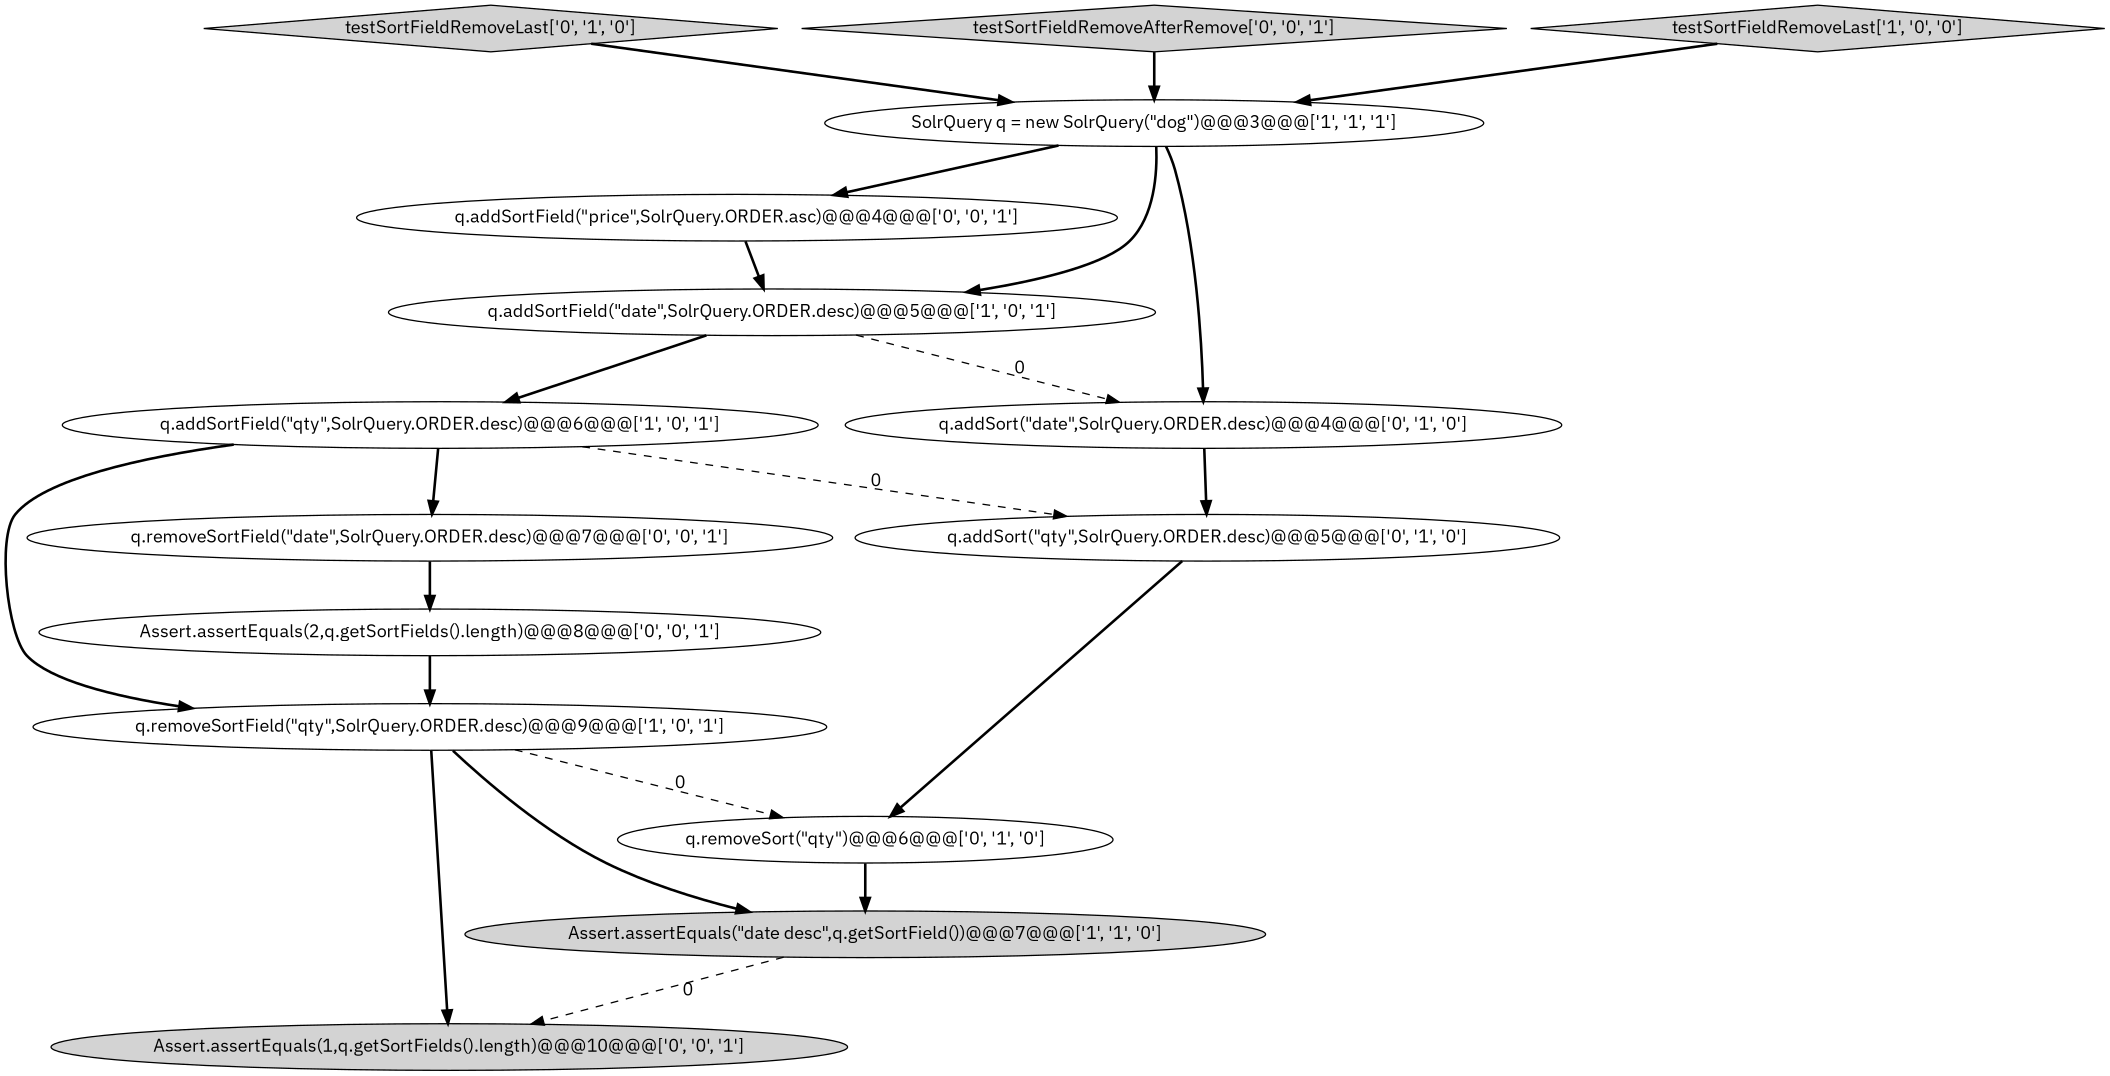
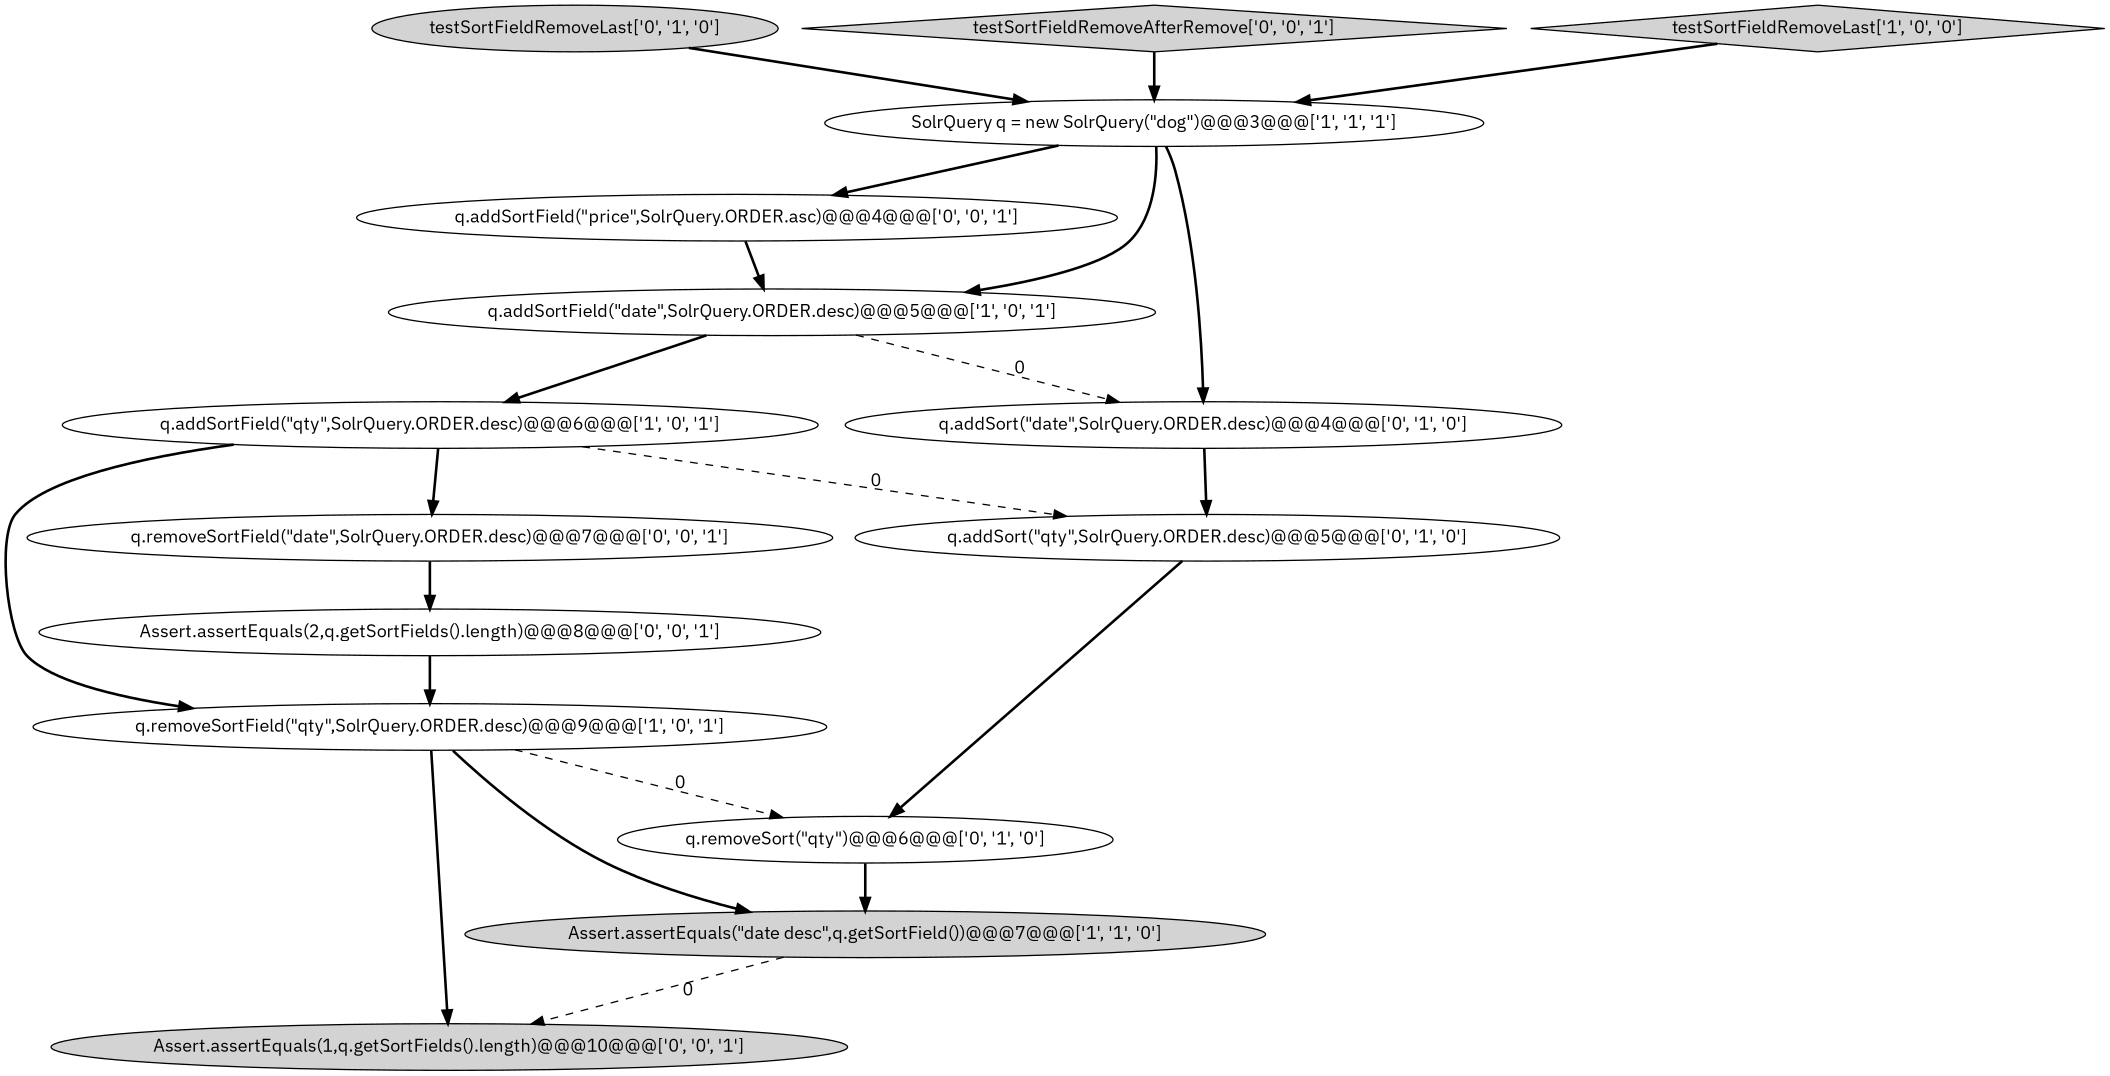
(491, 29) -> (575, 29)
